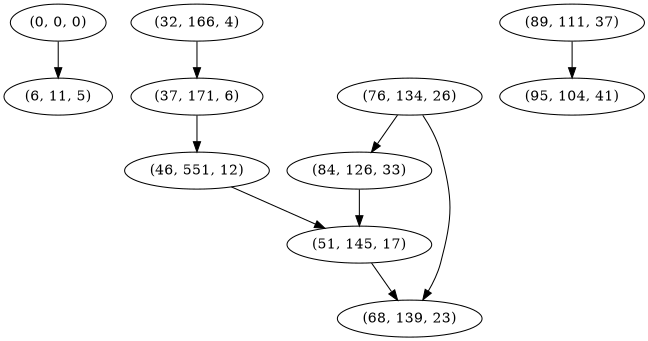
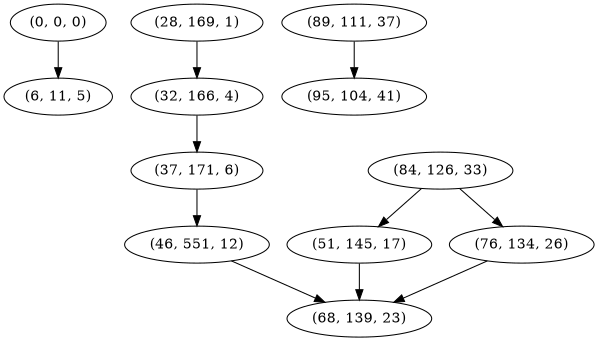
none -> (197, 23)
(388, 129) -> (477, 204)
(273, 206) -> (273, 280)
